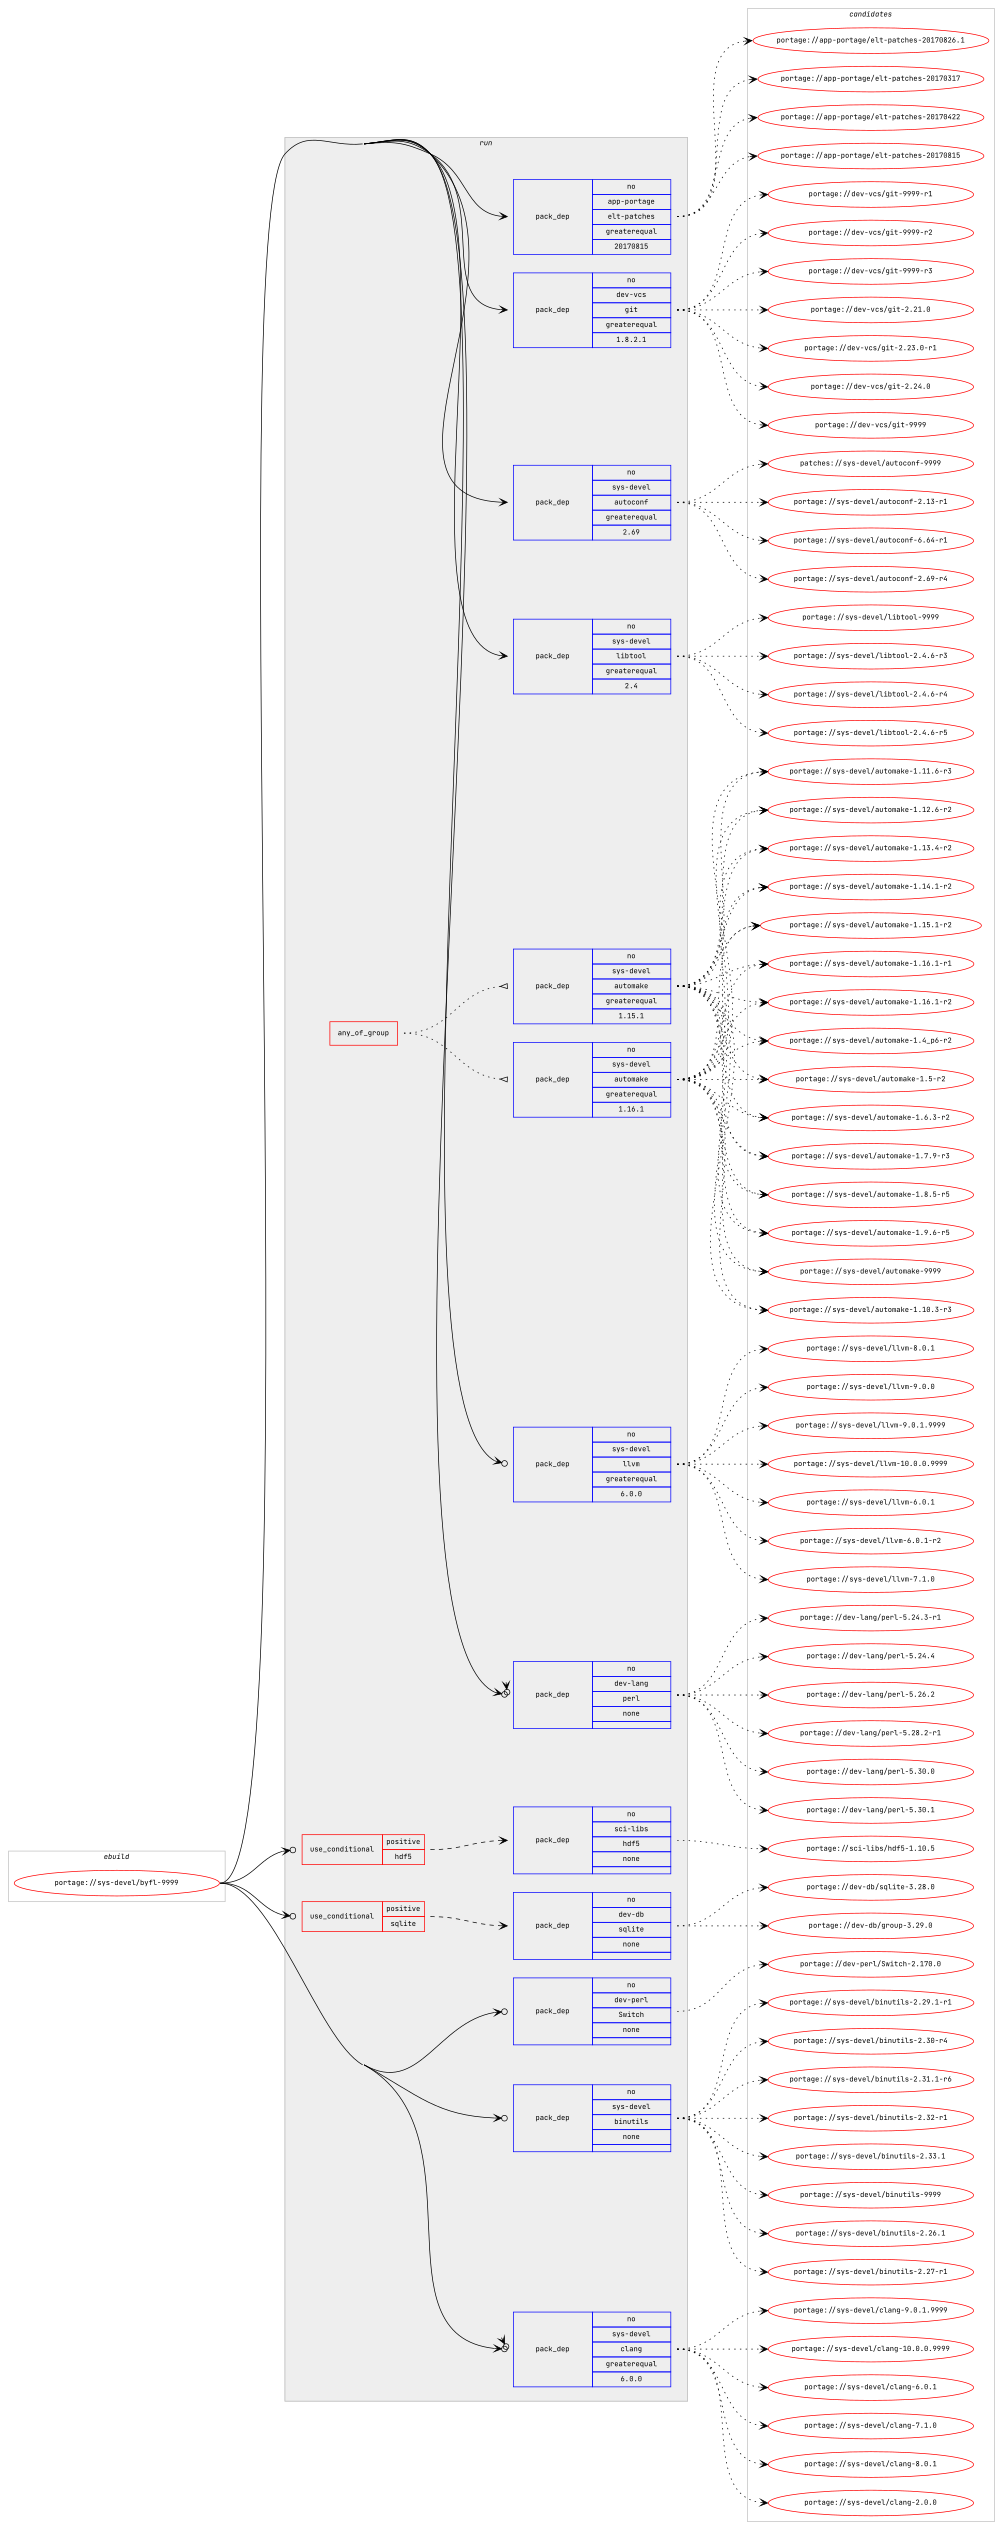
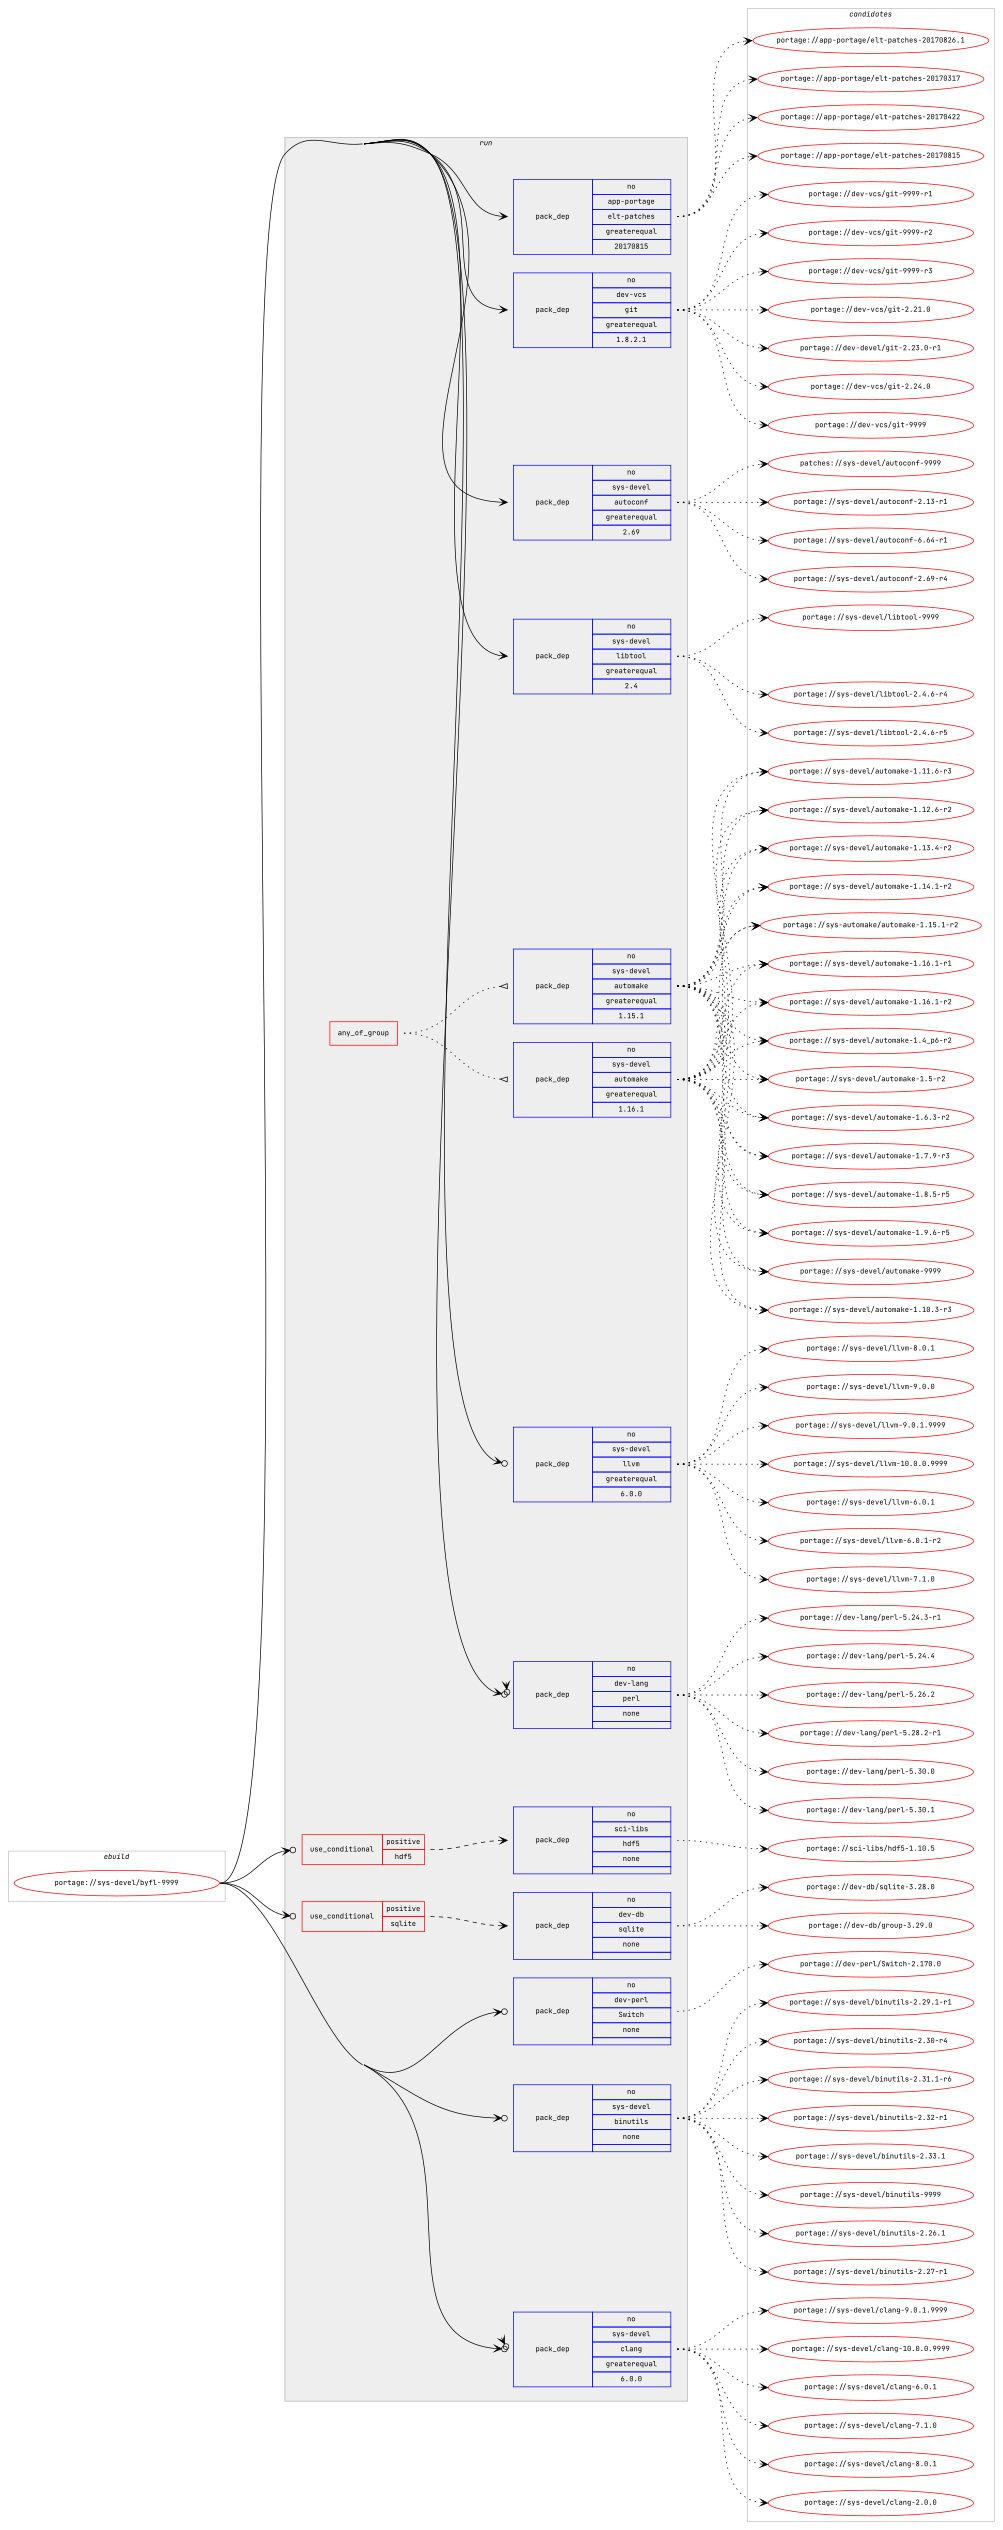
(871, 348) -> (871, 348)
(871, 656) -> none
(871, 926) -> (871, 926)
